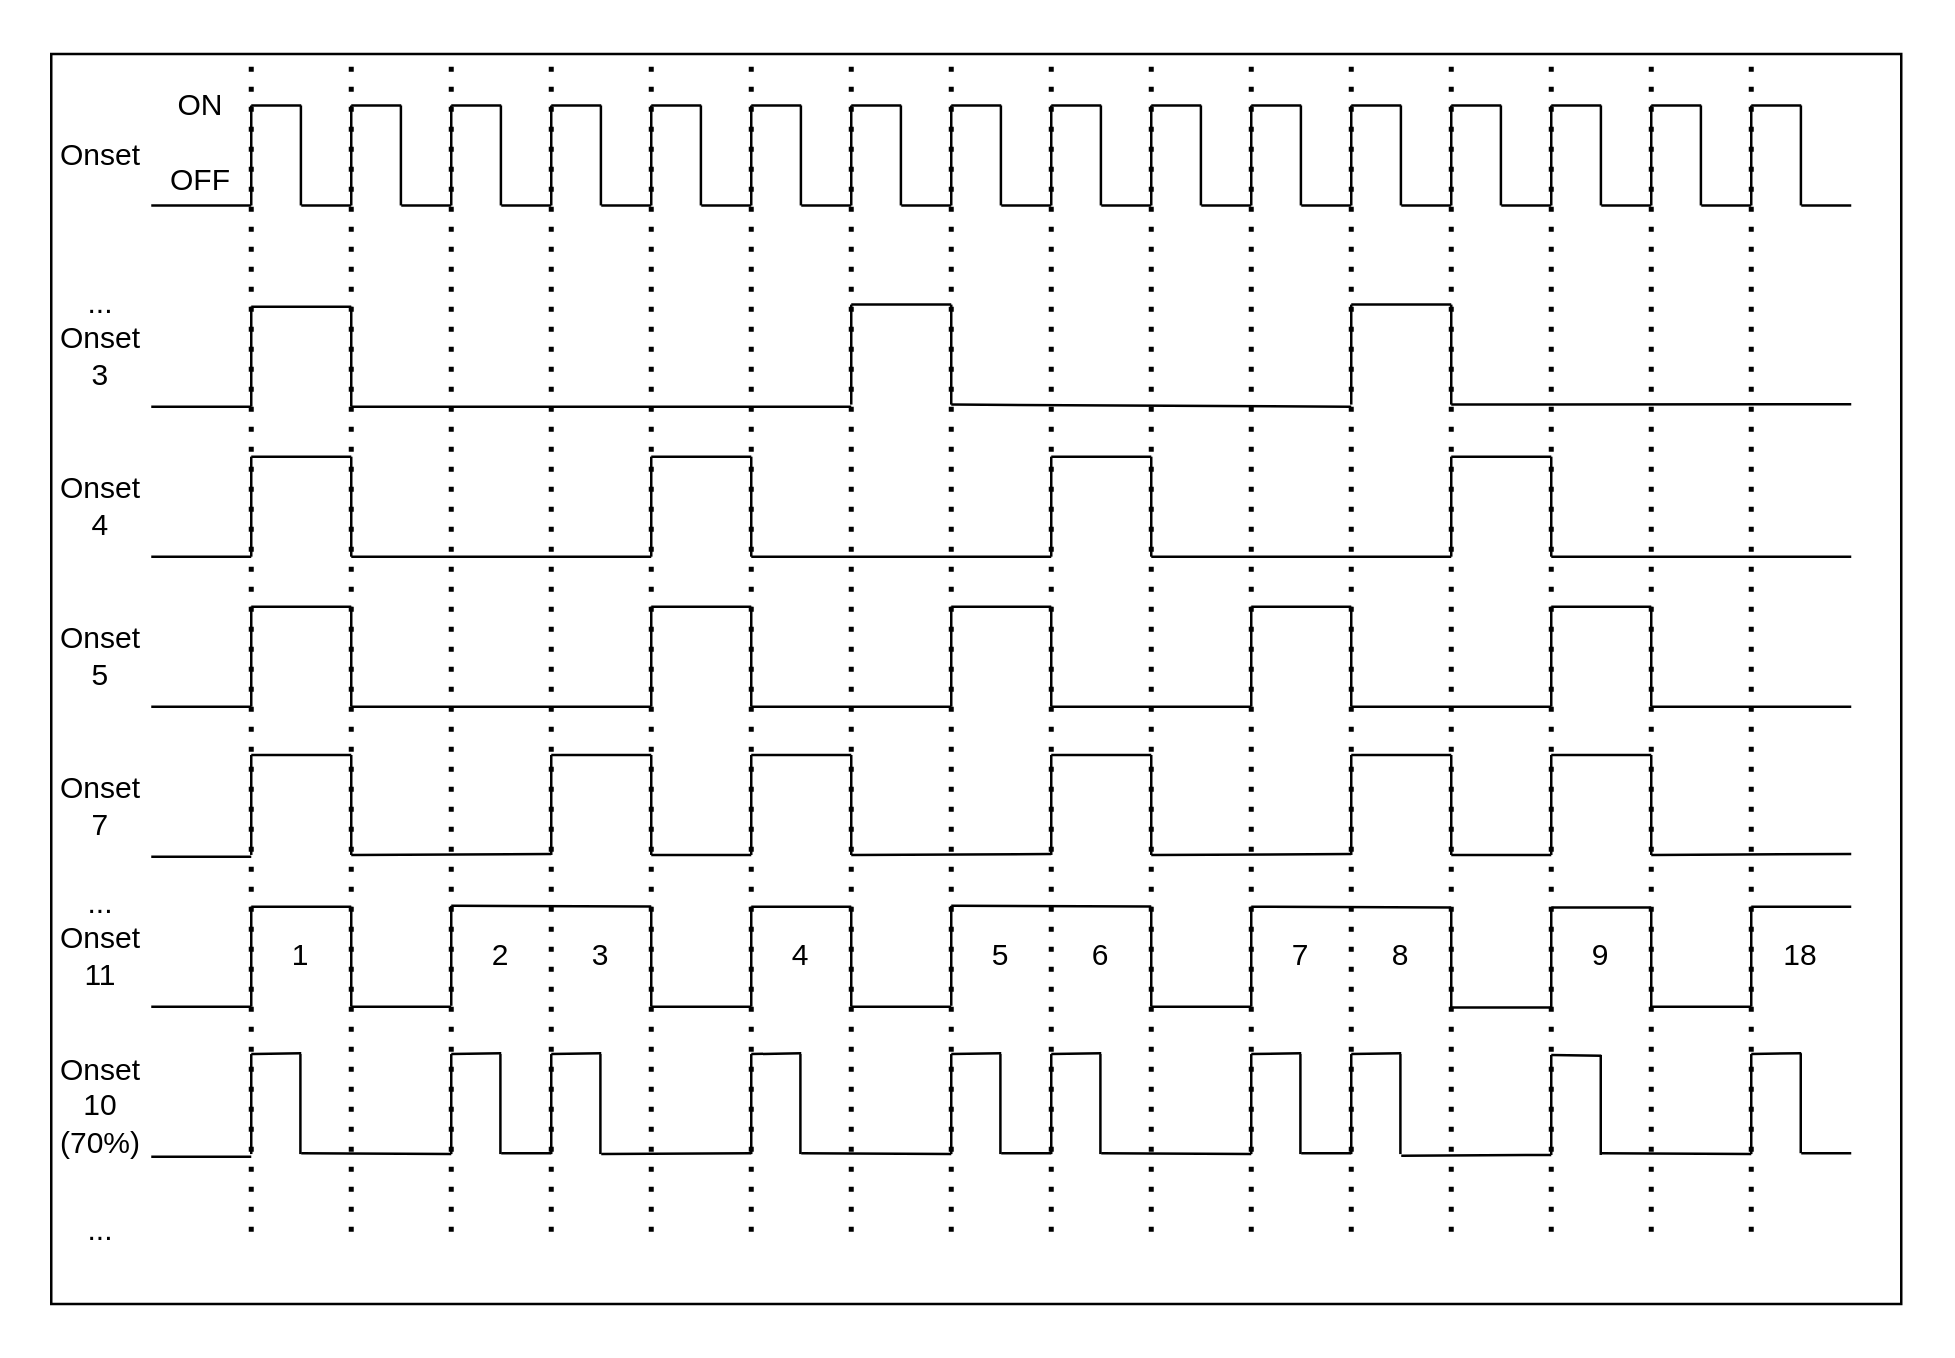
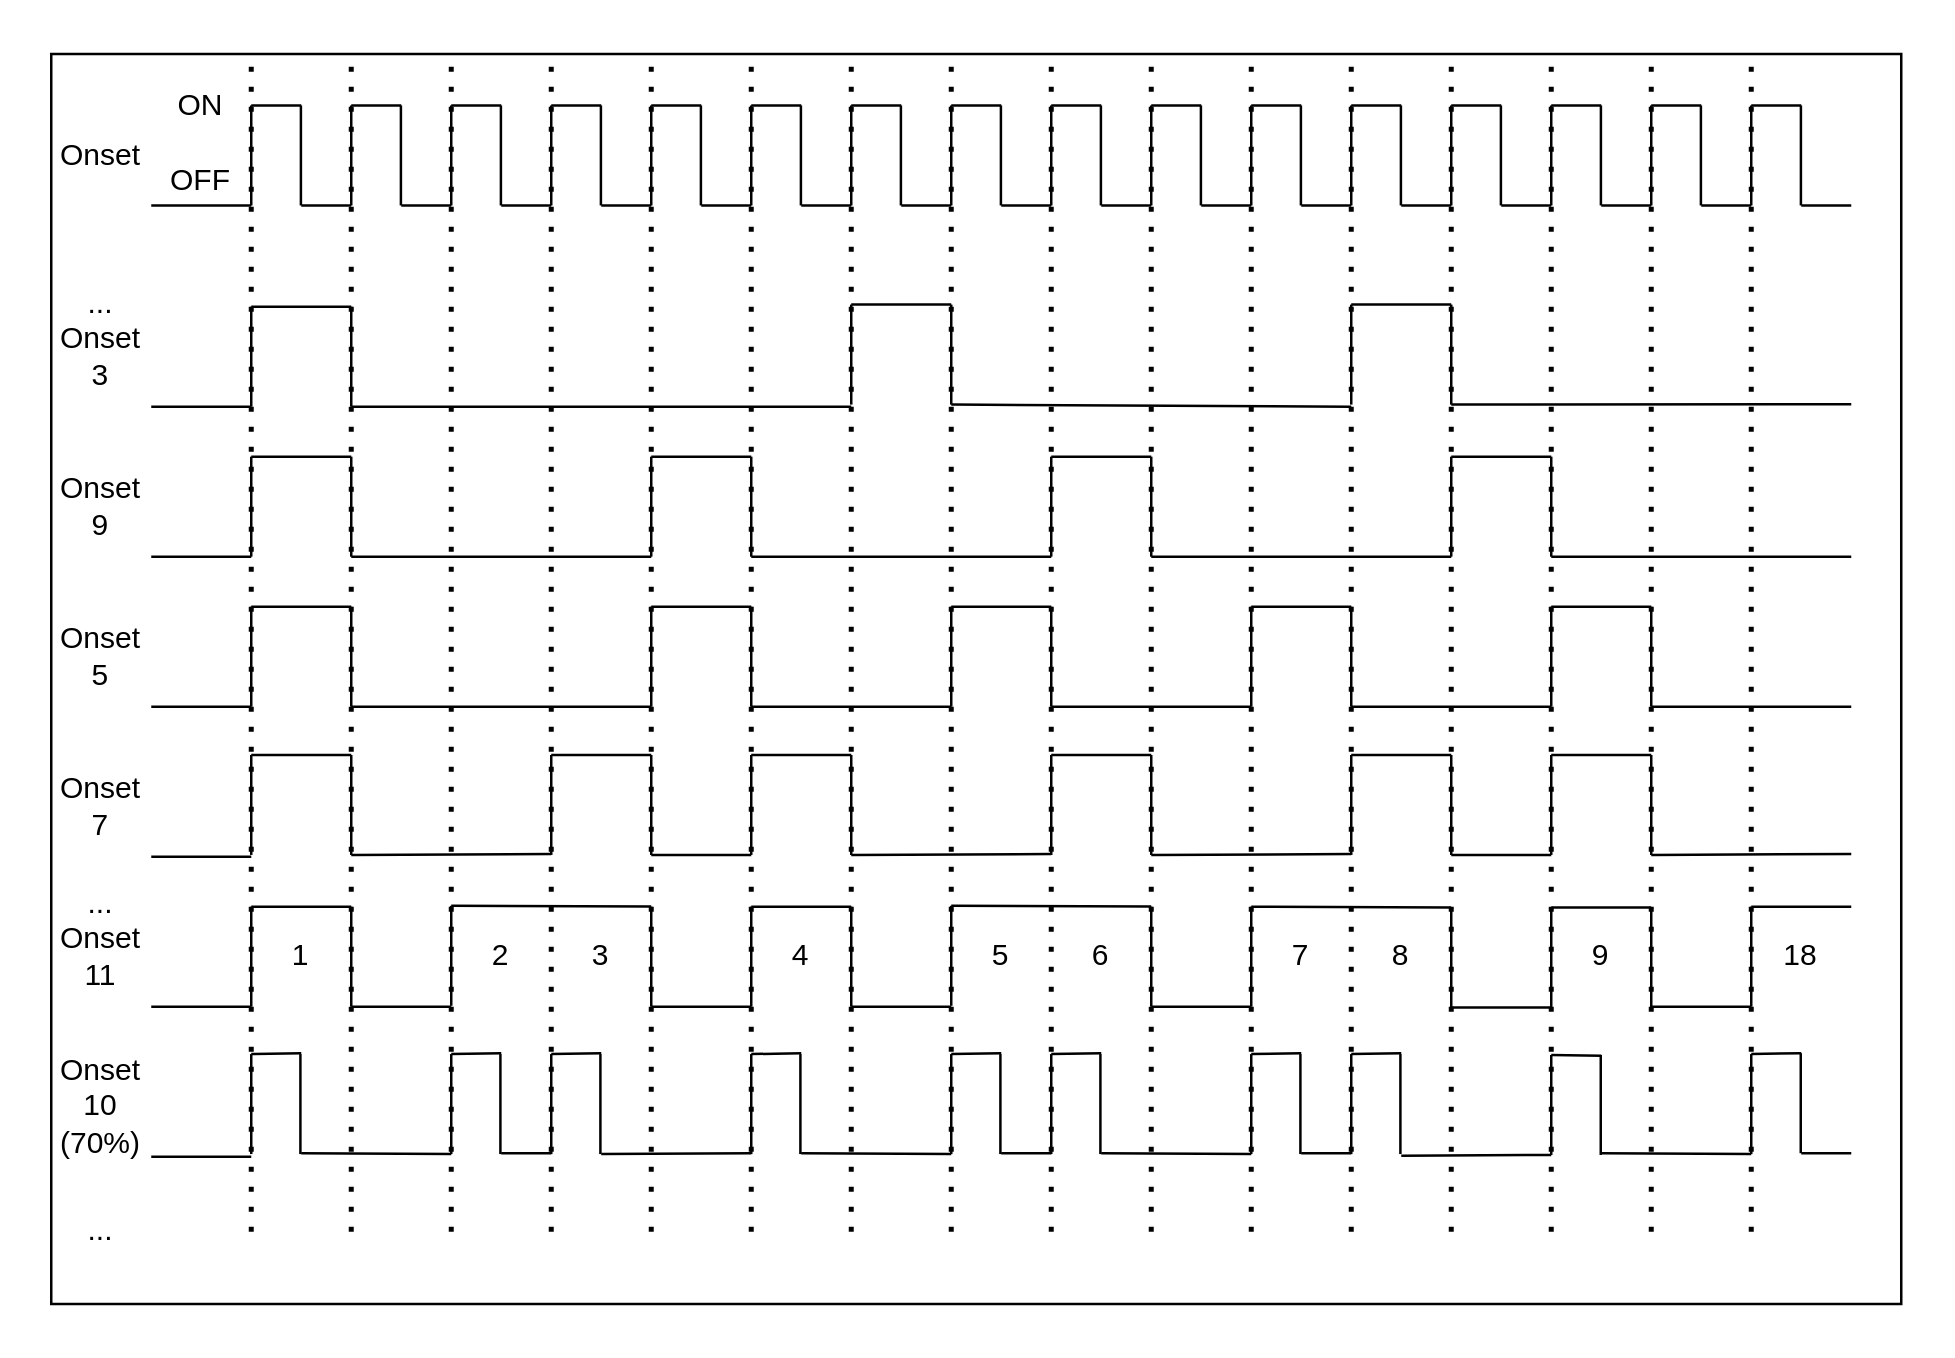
(101, 506) -> (101, 506)
